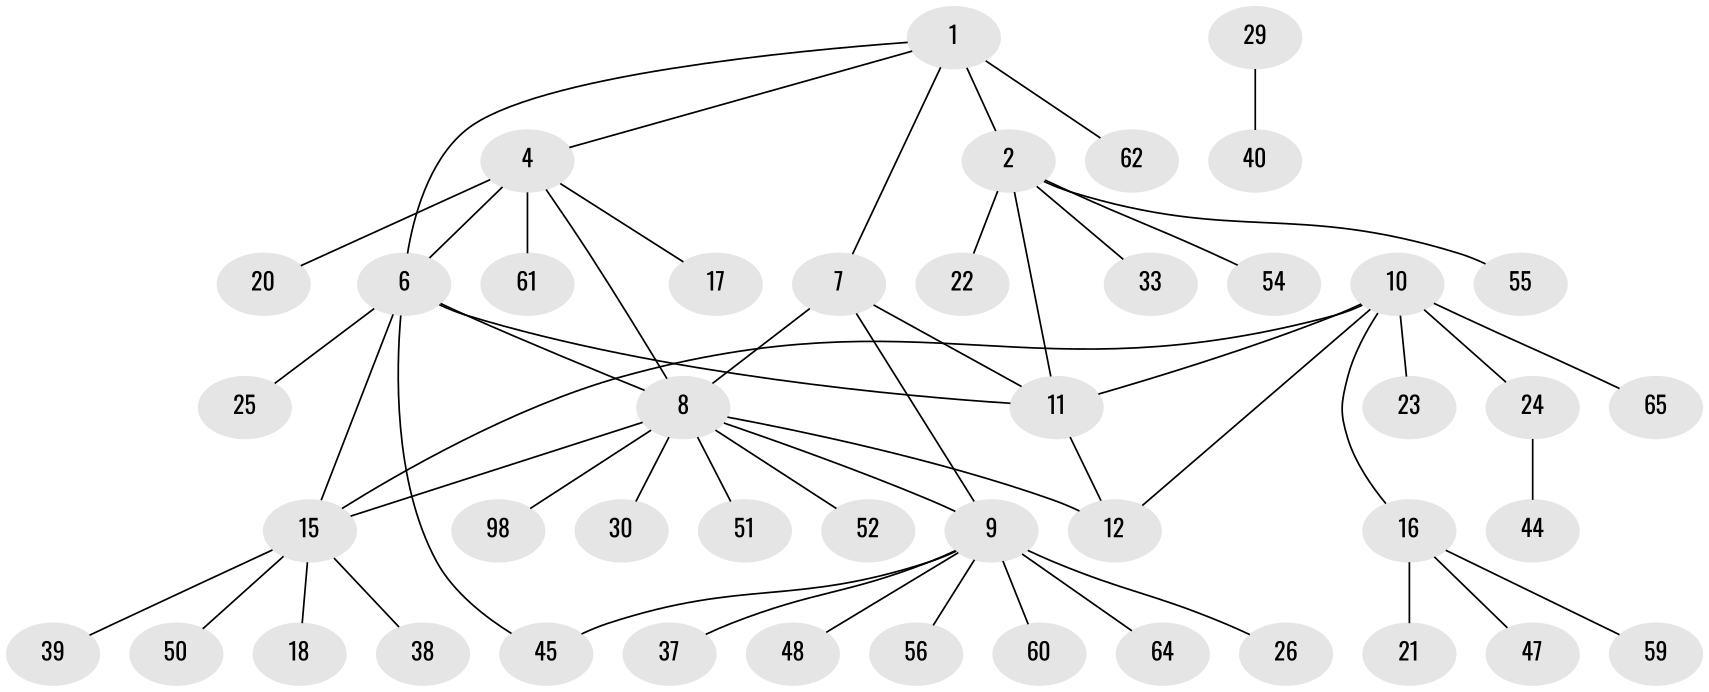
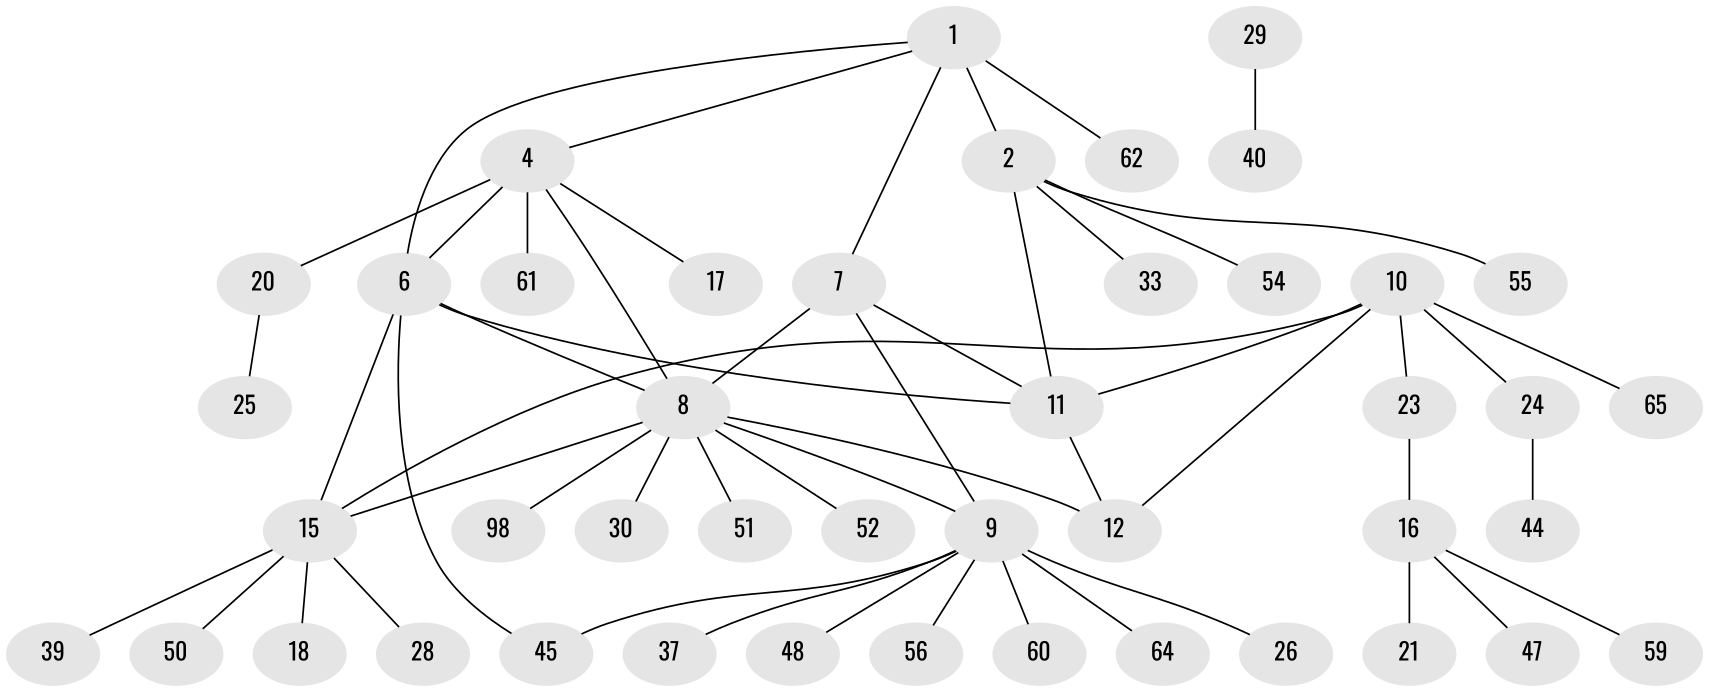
(962, 284) -> none
(324, 346) -> (254, 346)
(1342, 410) -> (1409, 469)
(423, 654) -> (423, 654)
